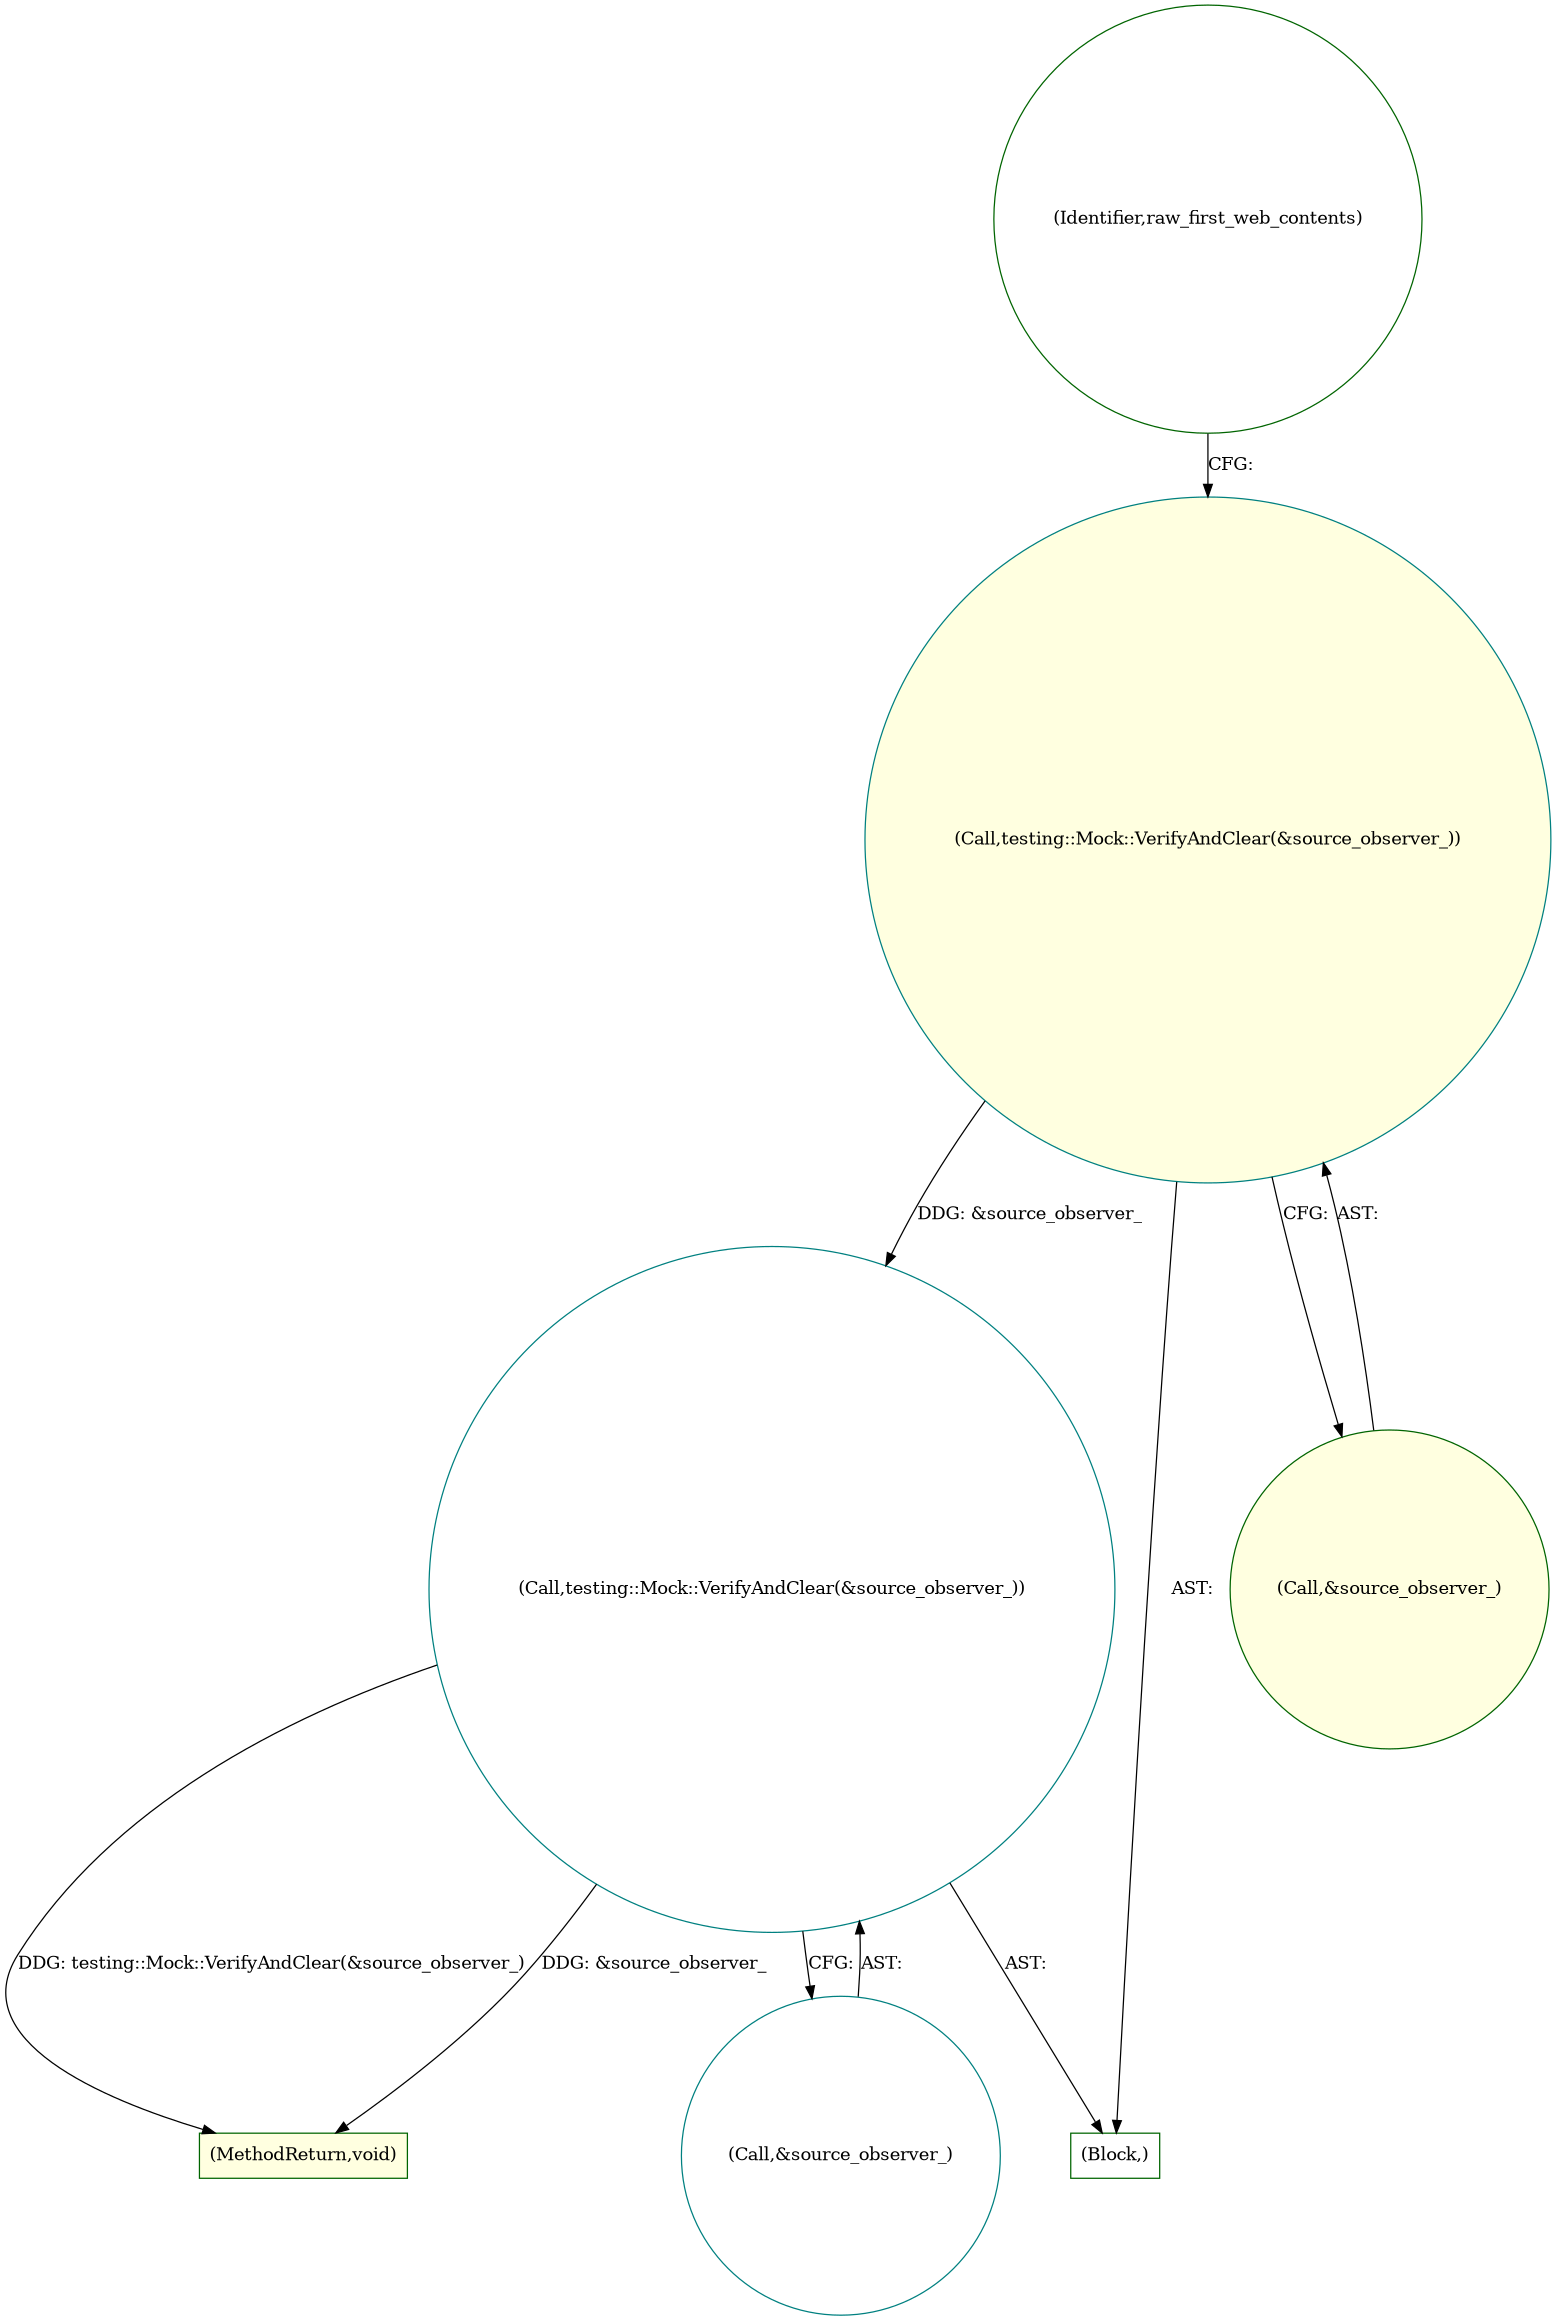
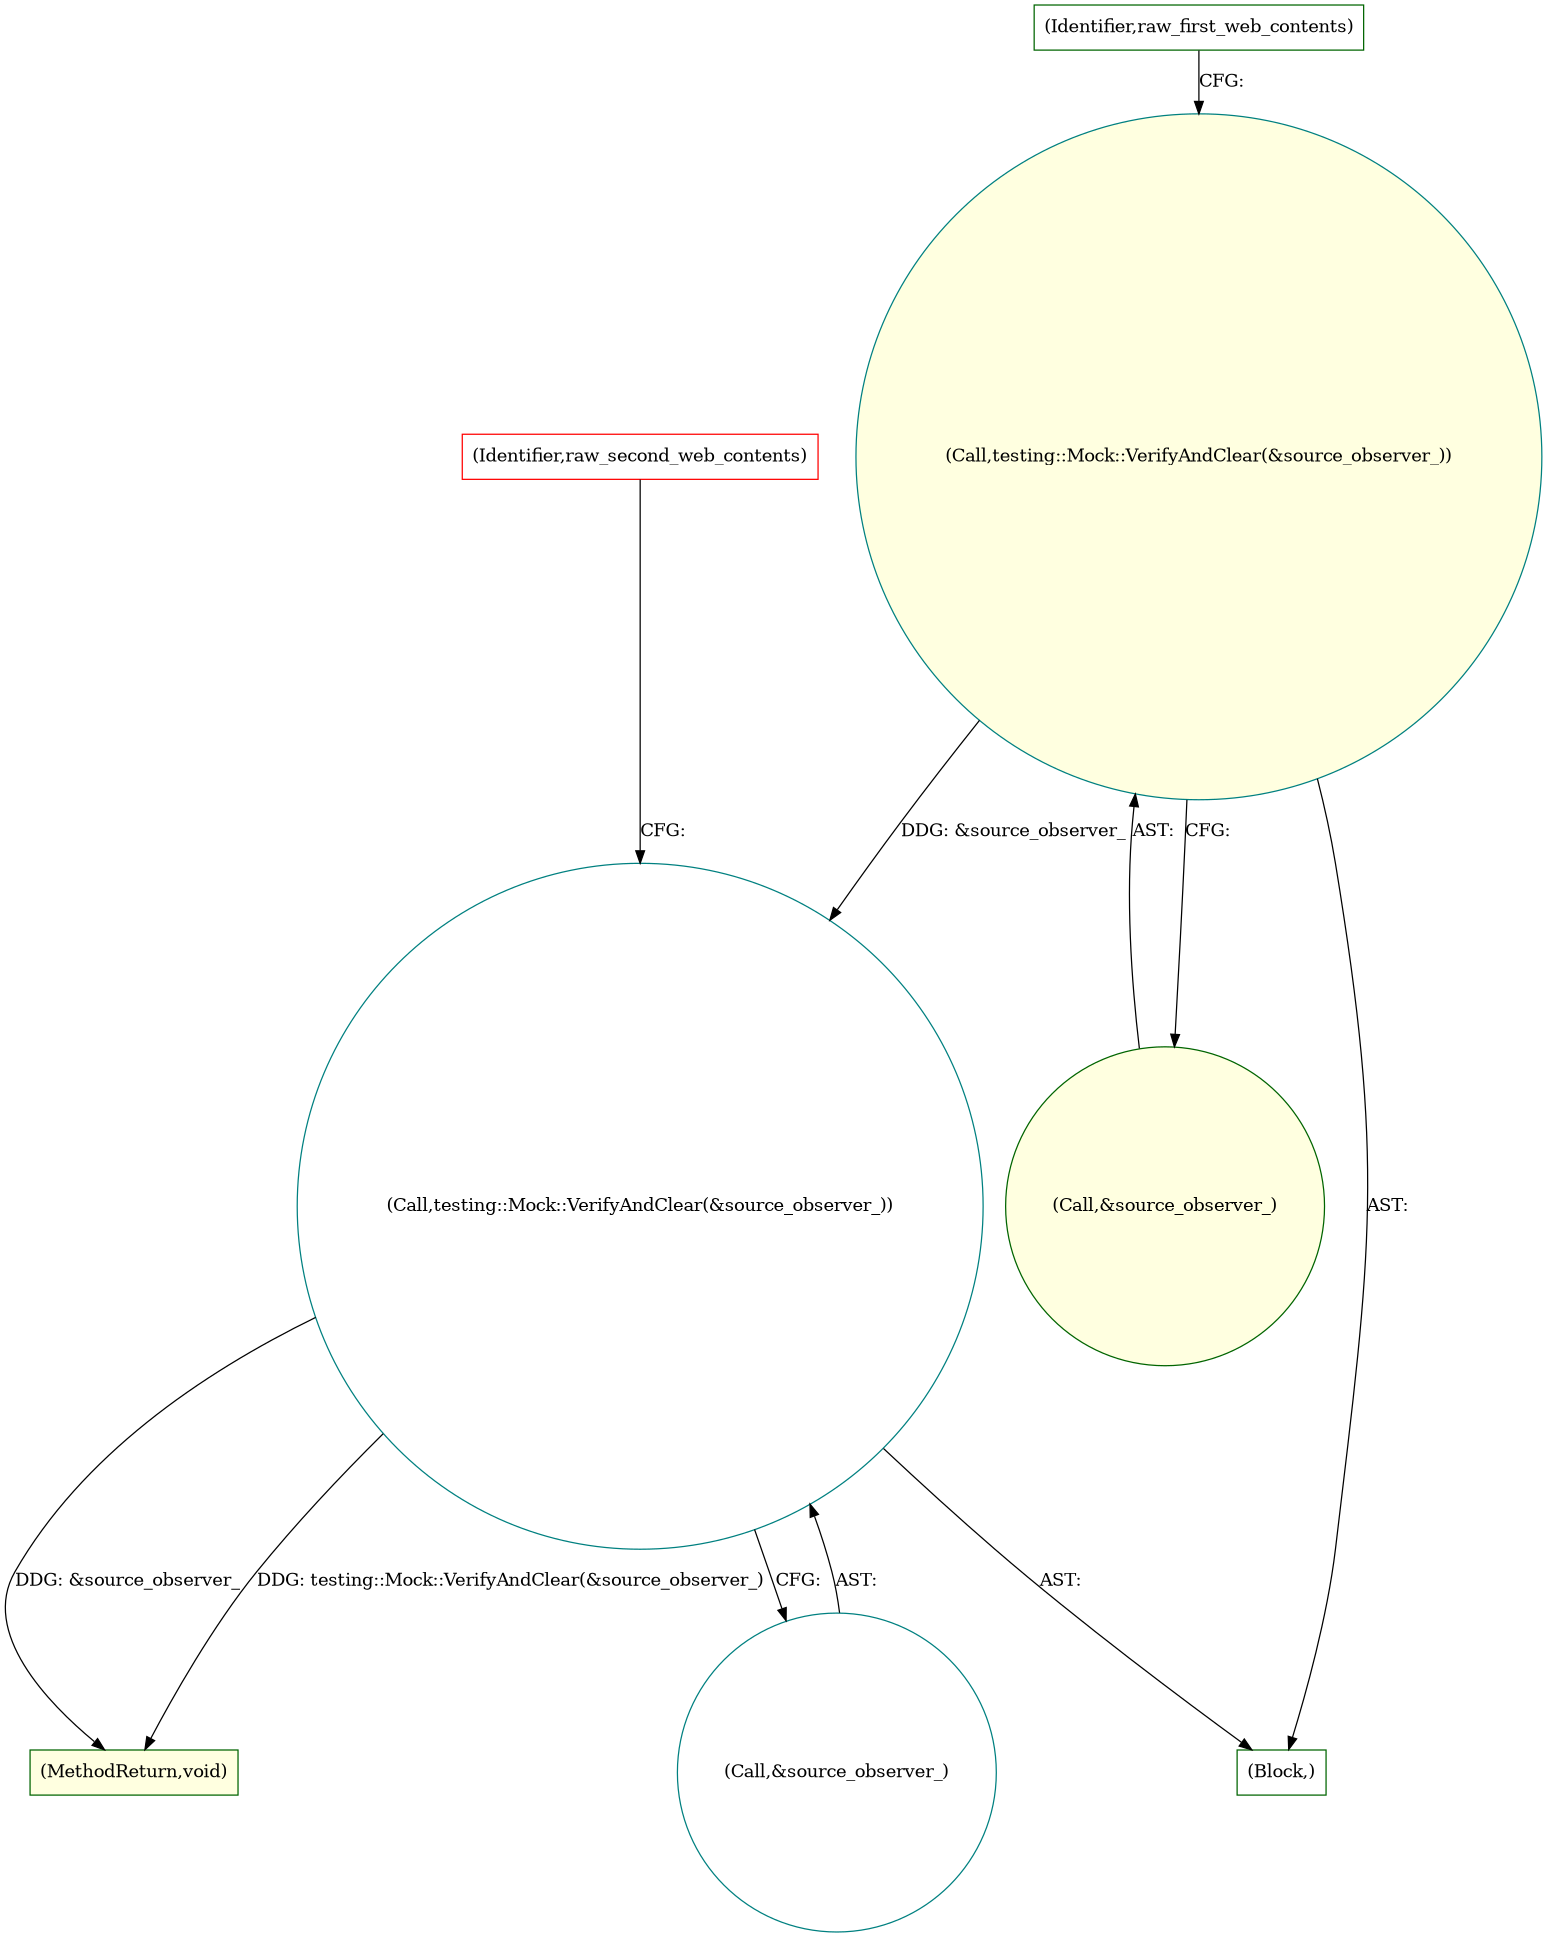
(1208, 219) -> (1199, 28)
none -> (640, 457)
